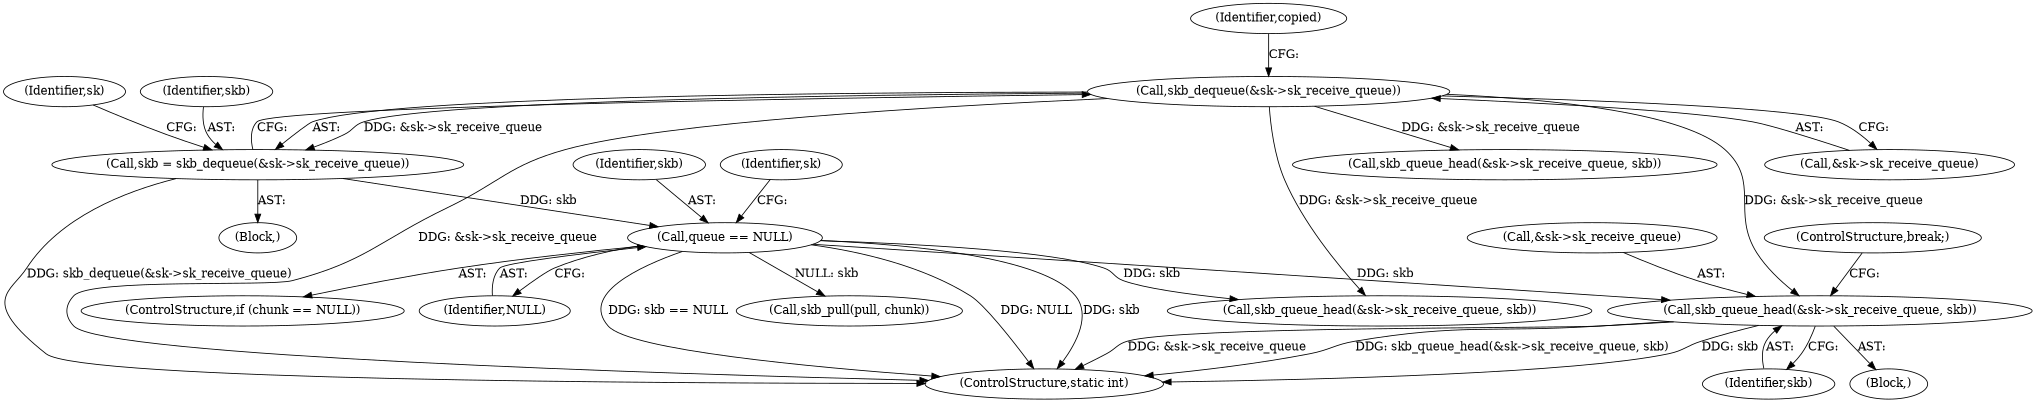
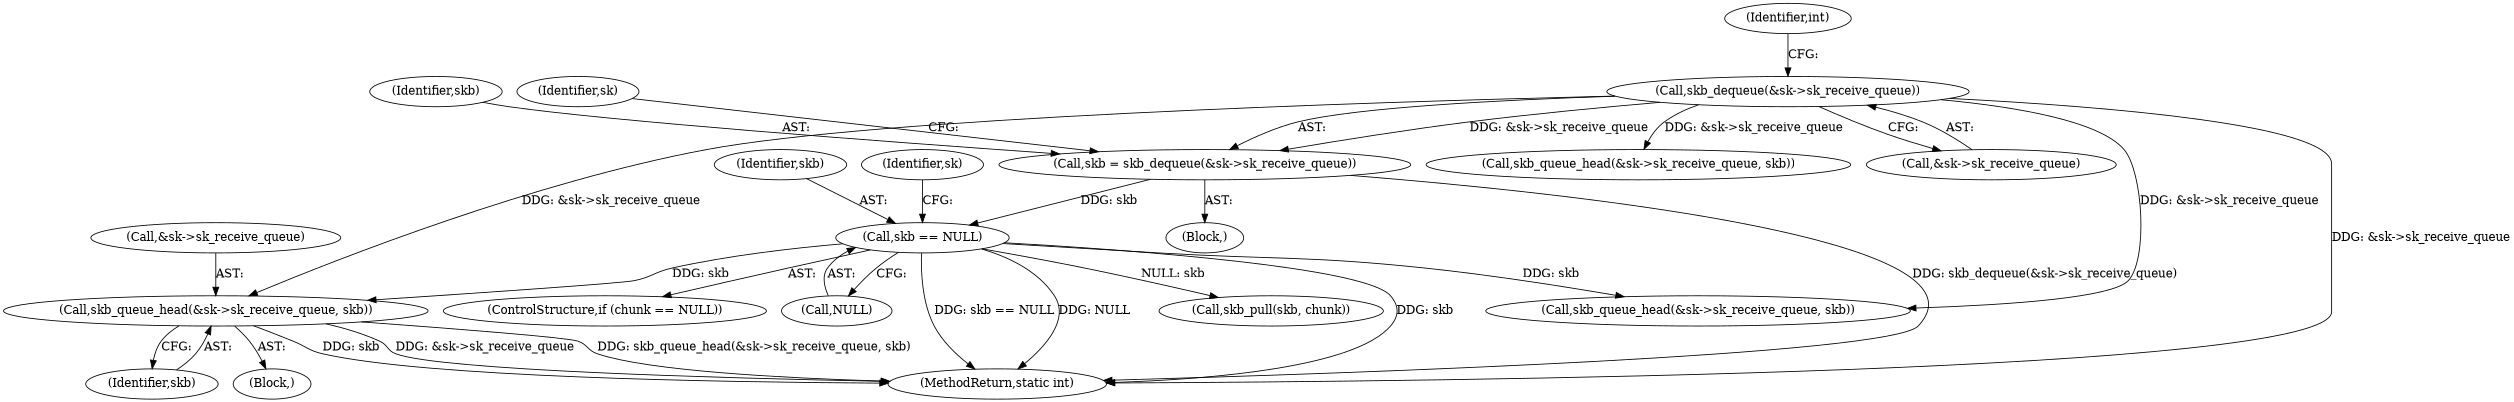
(1269, 18) -> (1788, 18)
(655, 102) -> none
(725, 238) -> (922, 238)
(1873, 238) -> none
(495, 311) -> (837, 311)
(849, 311) -> (1271, 311)
(1044, 384) -> (997, 384)
